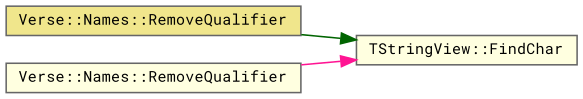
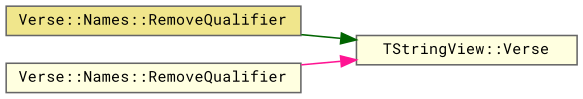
(467, 50) -> (467, 50)
